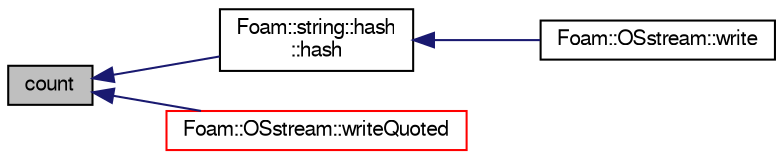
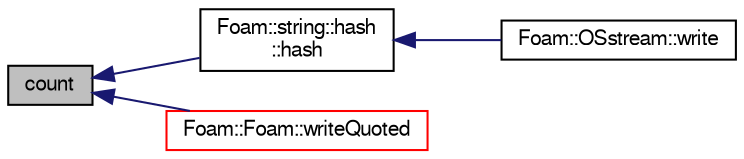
(317, 131) -> (297, 131)
